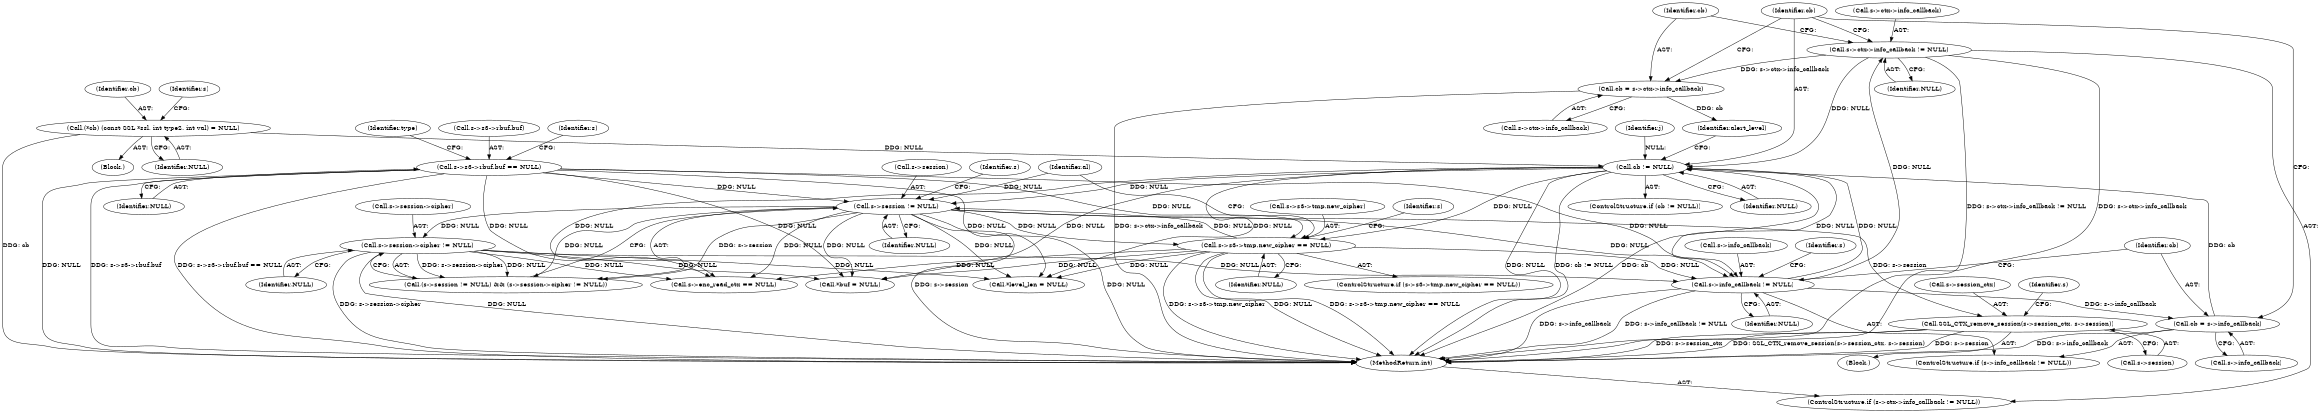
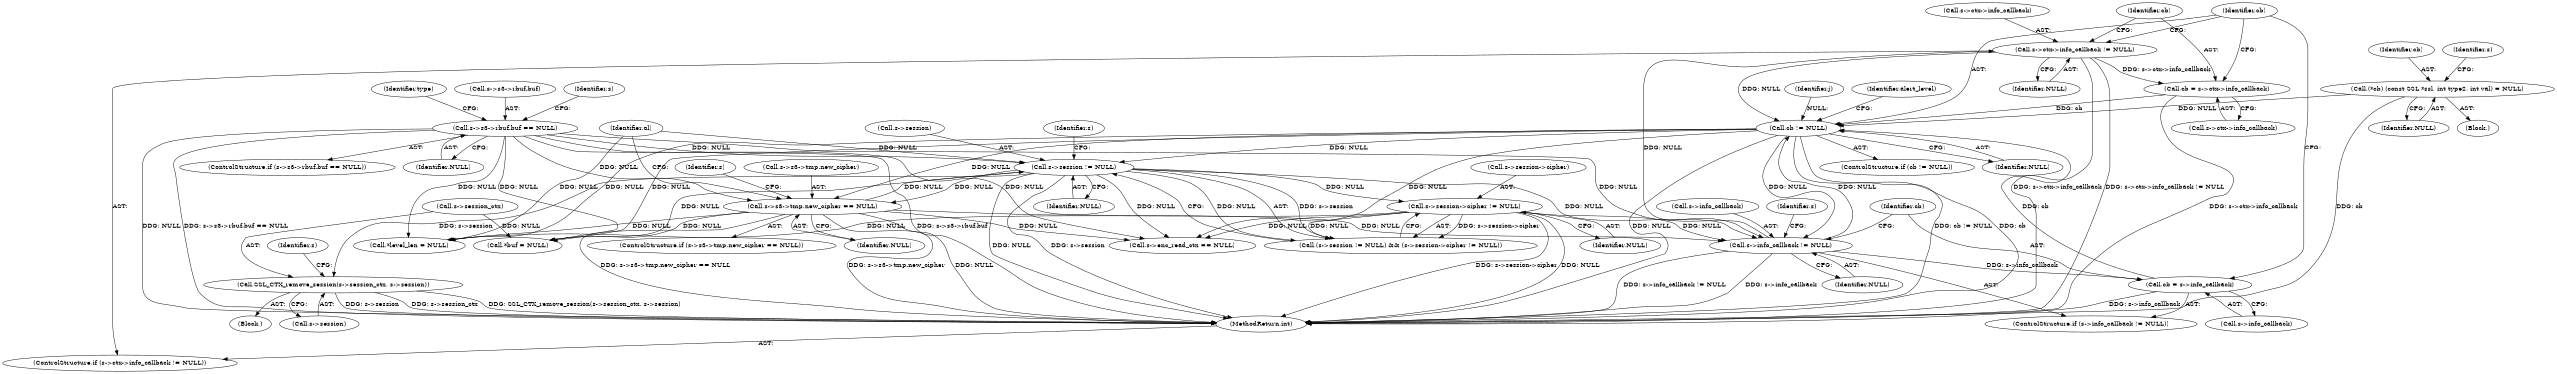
(1690, 108) -> (2003, 110)
none -> (287, 167)
(961, 242) -> (544, 195)
(648, 265) -> (496, 224)
